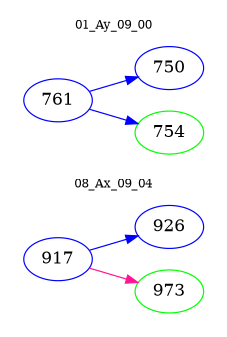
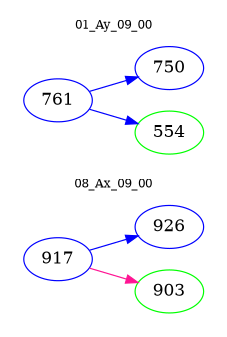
(169, 133) -> (169, 133)
(114, 185) -> (114, 185)
(169, 291) -> (169, 291)
